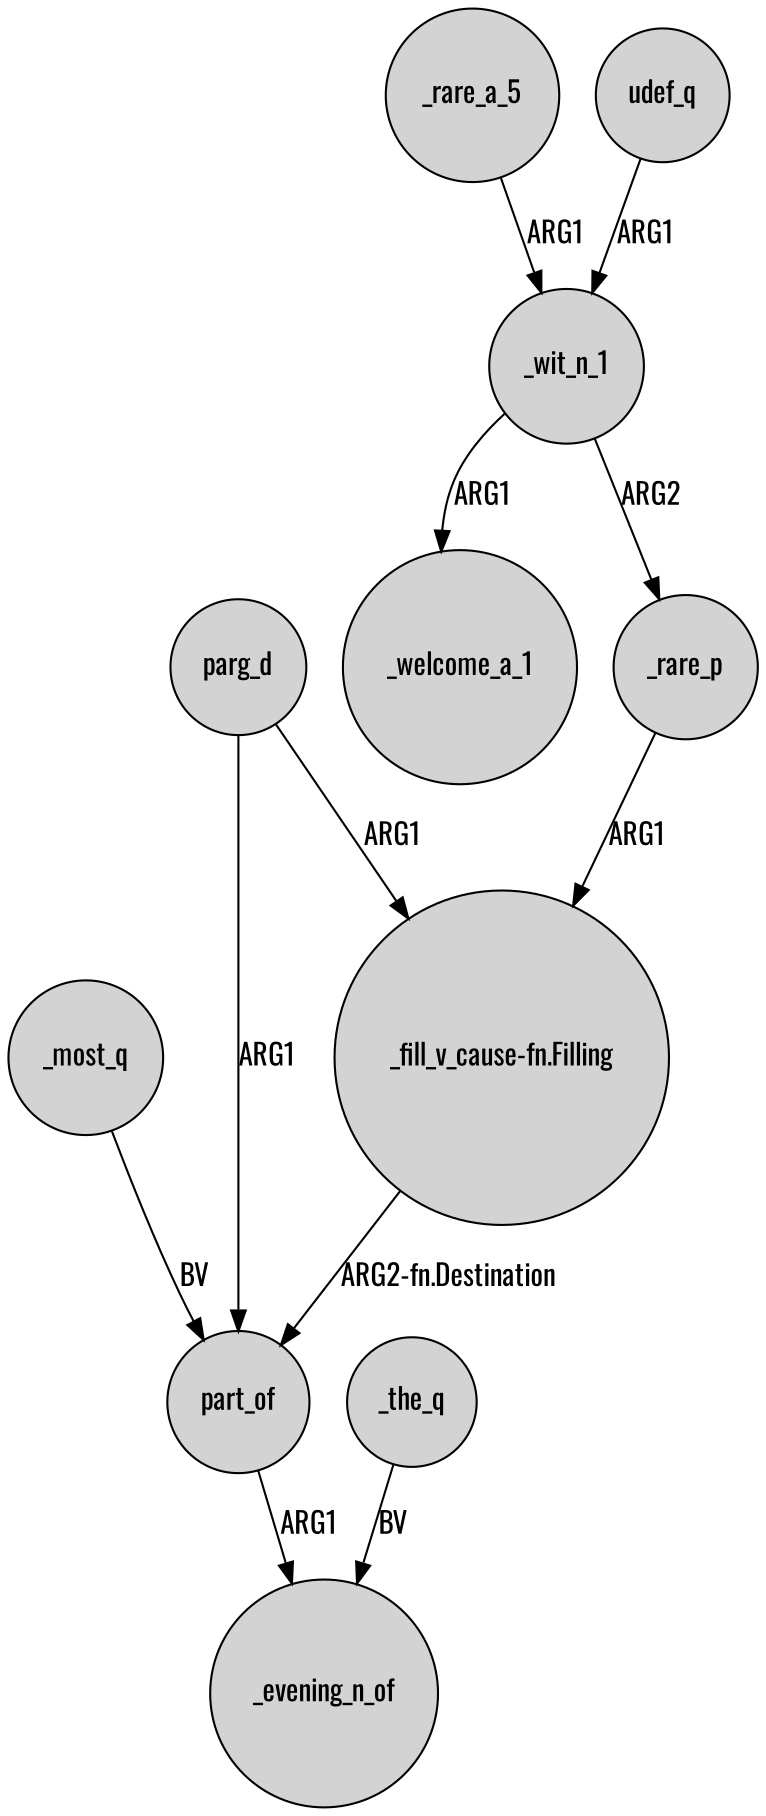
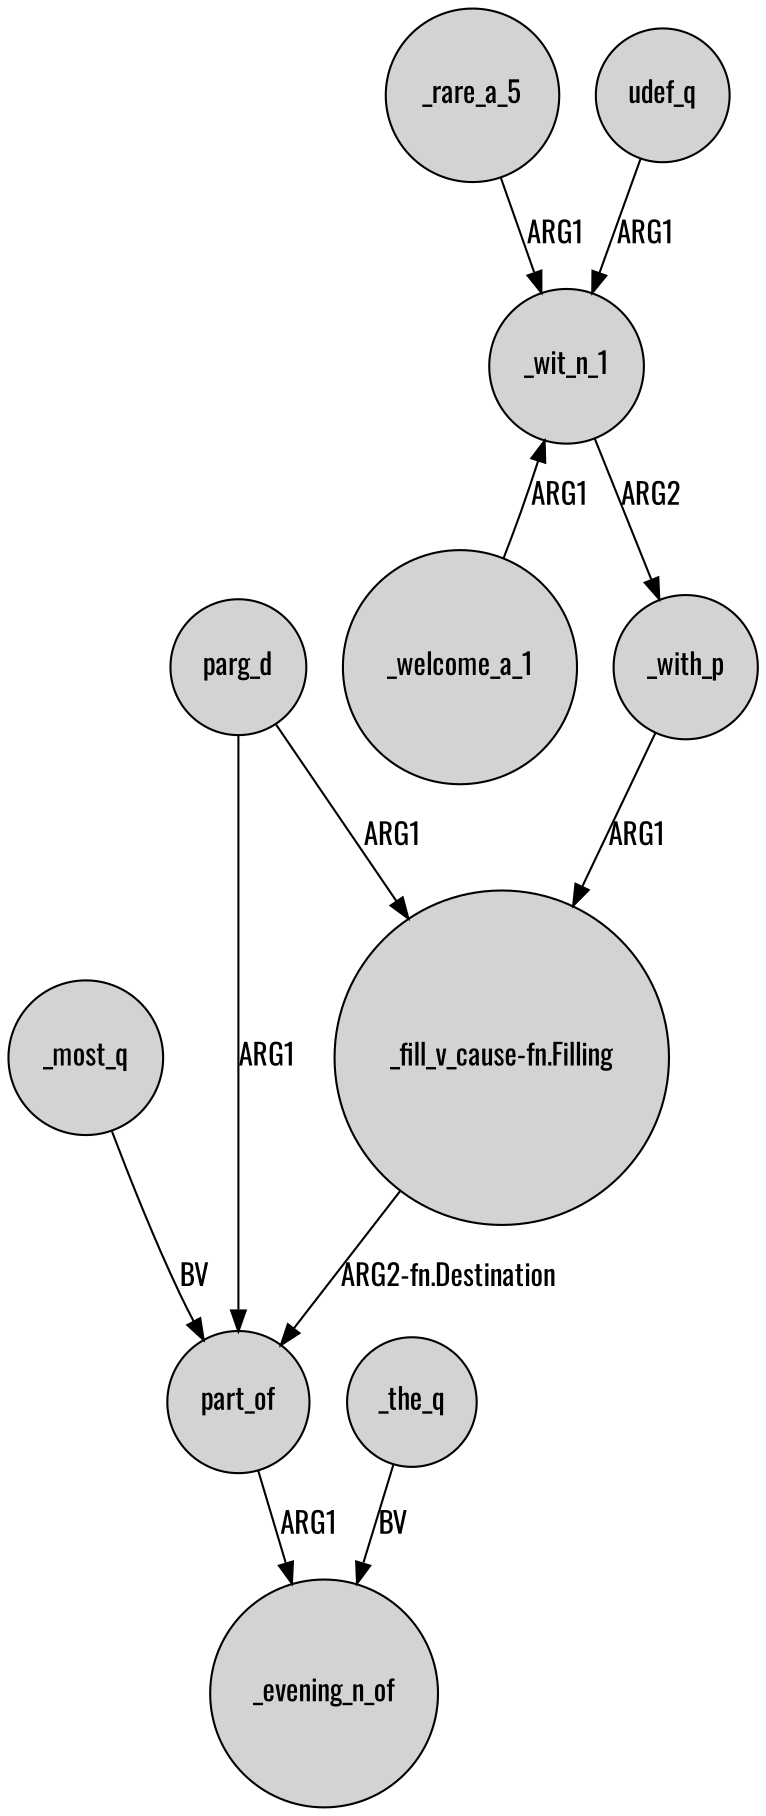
(462, 466) -> (522, 510)
(686, 667) -> (686, 667)
